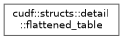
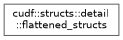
(62, 20) -> (62, 20)
